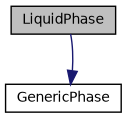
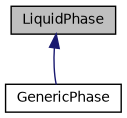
(73, 52) -> (54, 66)
